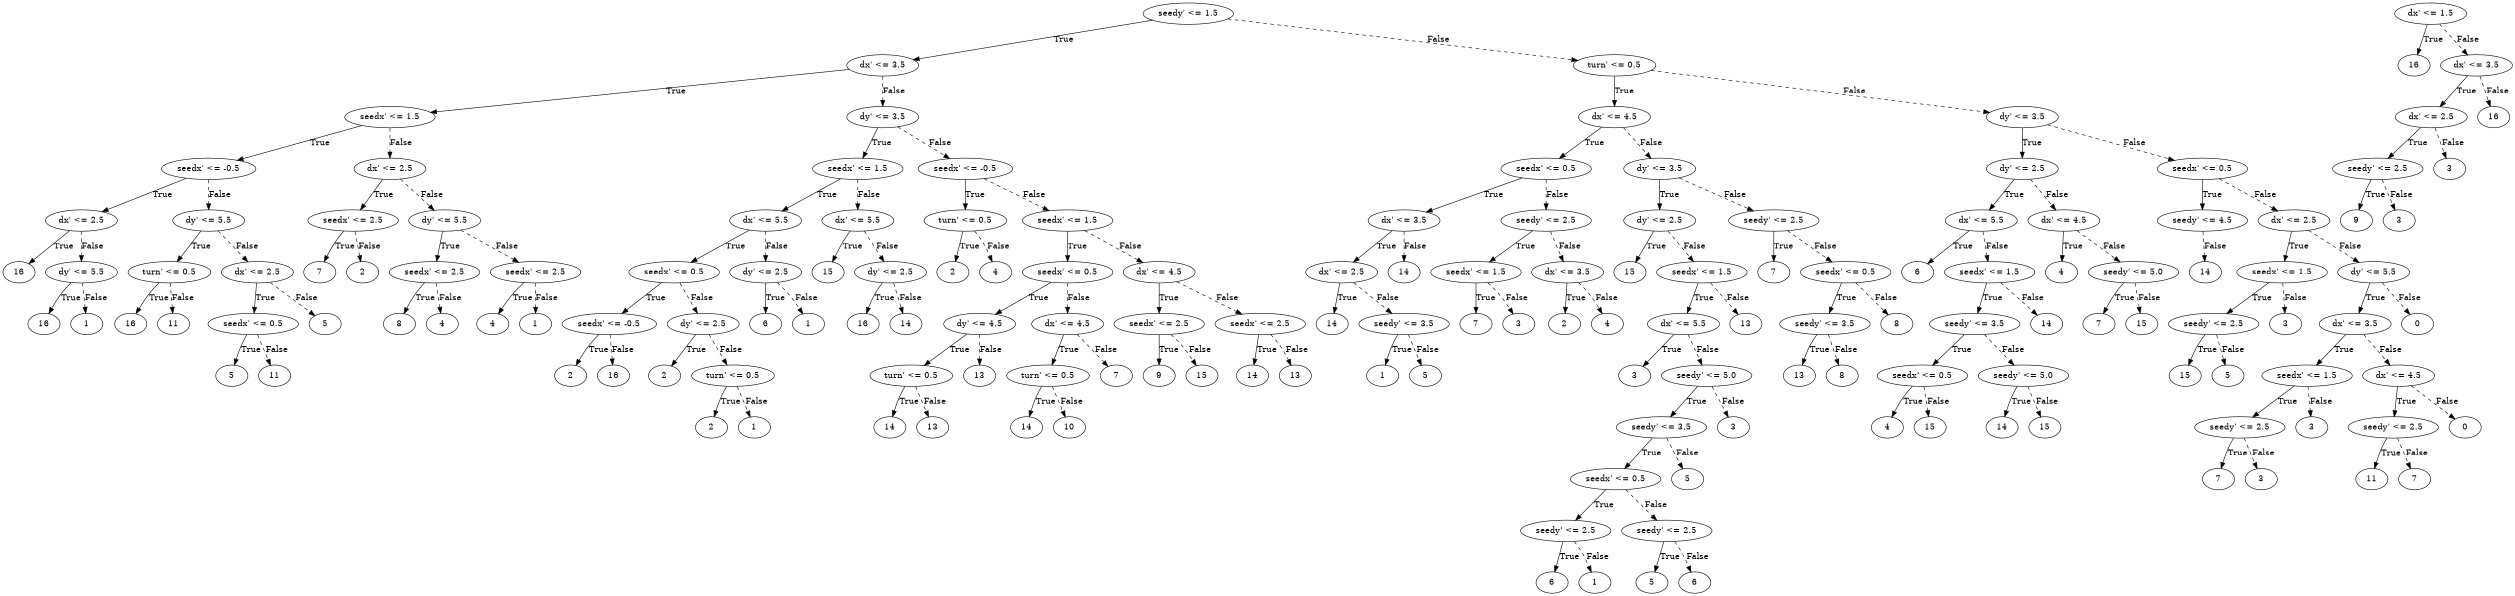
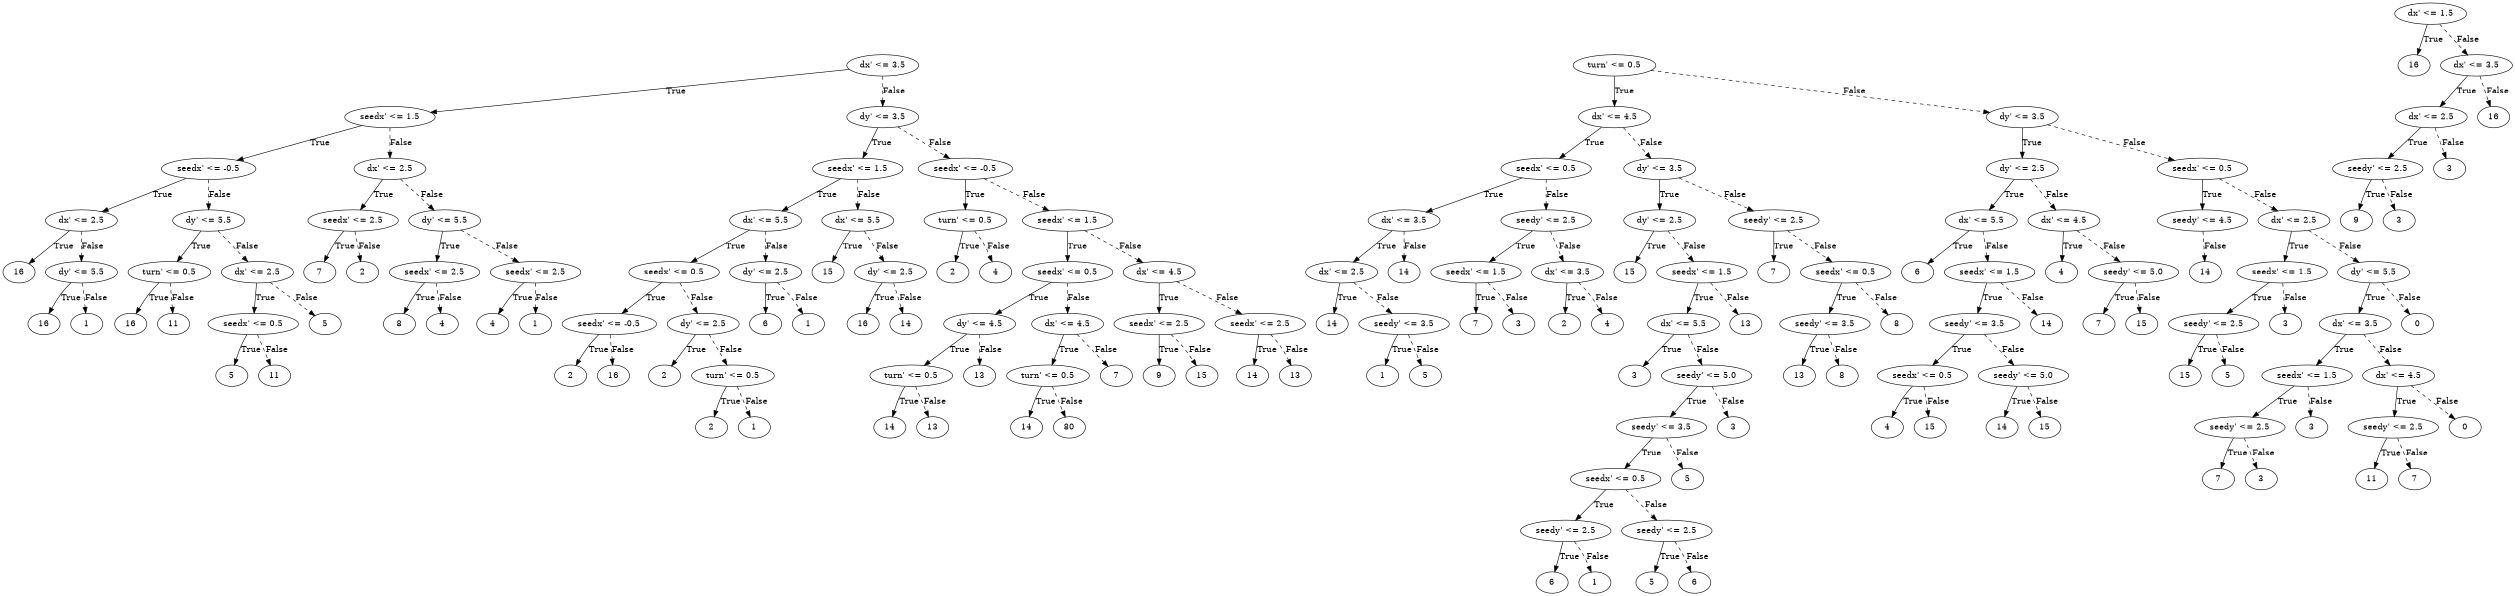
(1188, 14) -> none
(1069, 427) -> (1069, 427)
